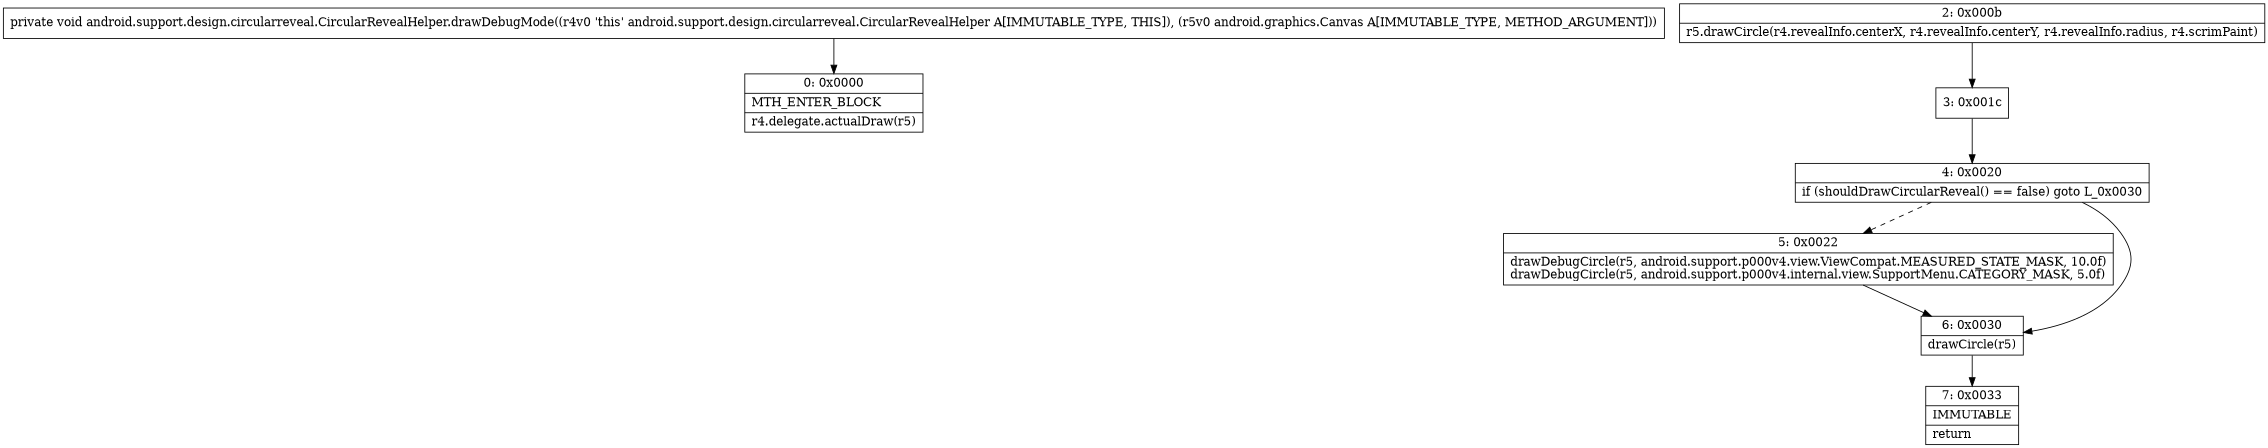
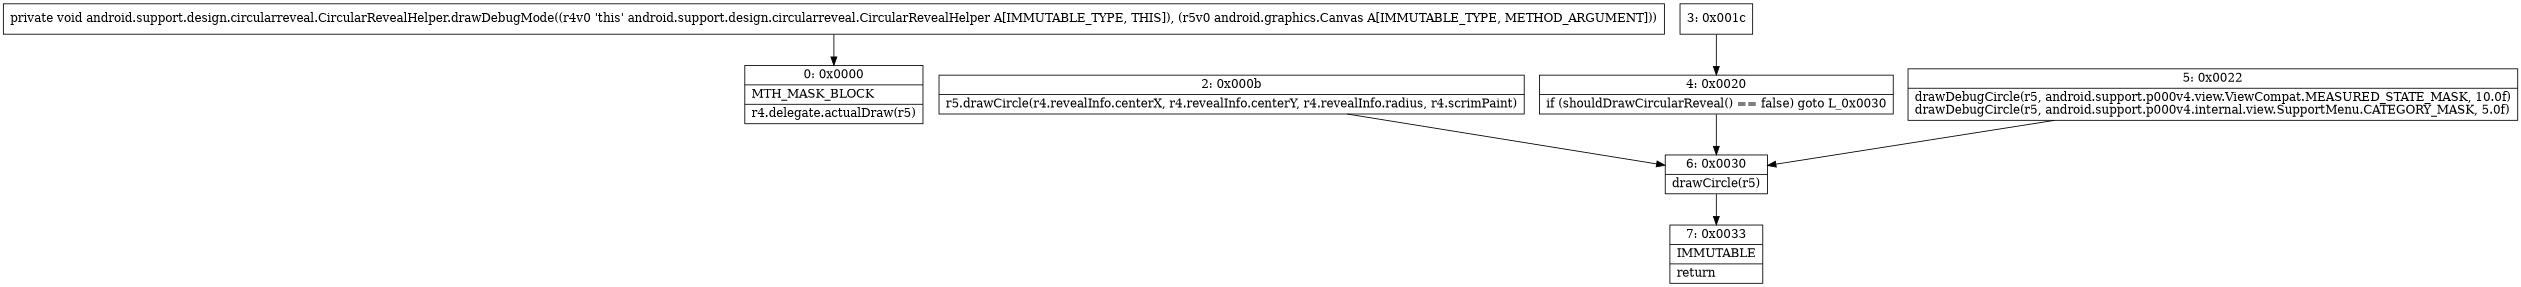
(1972, 61) -> (1502, 139)
(817, 103) -> (813, 94)
(1901, 216) -> none
